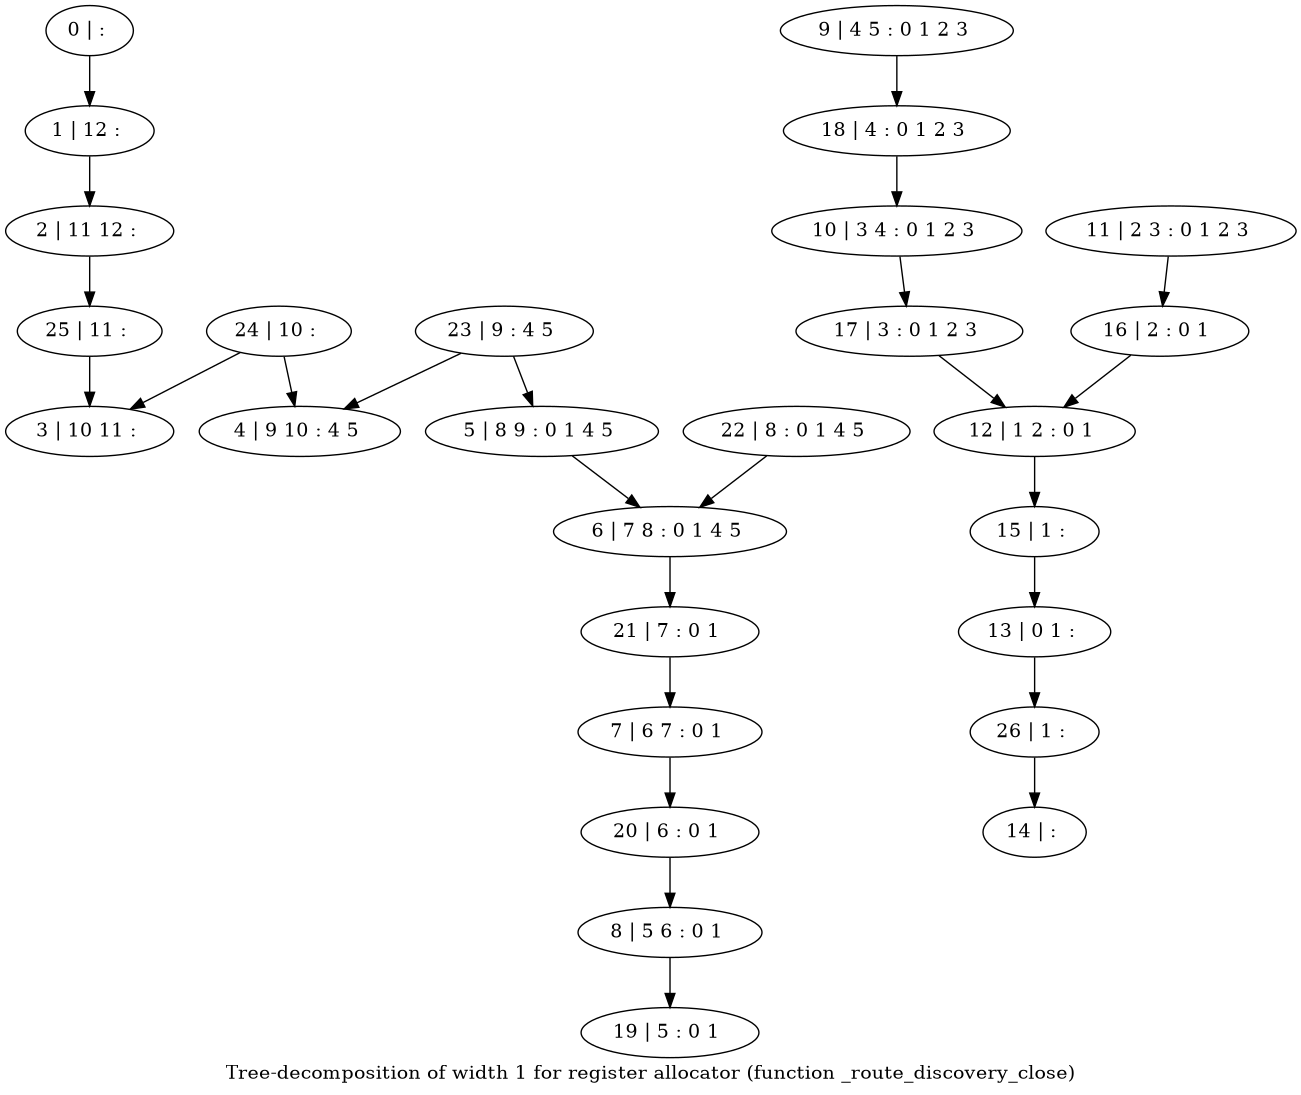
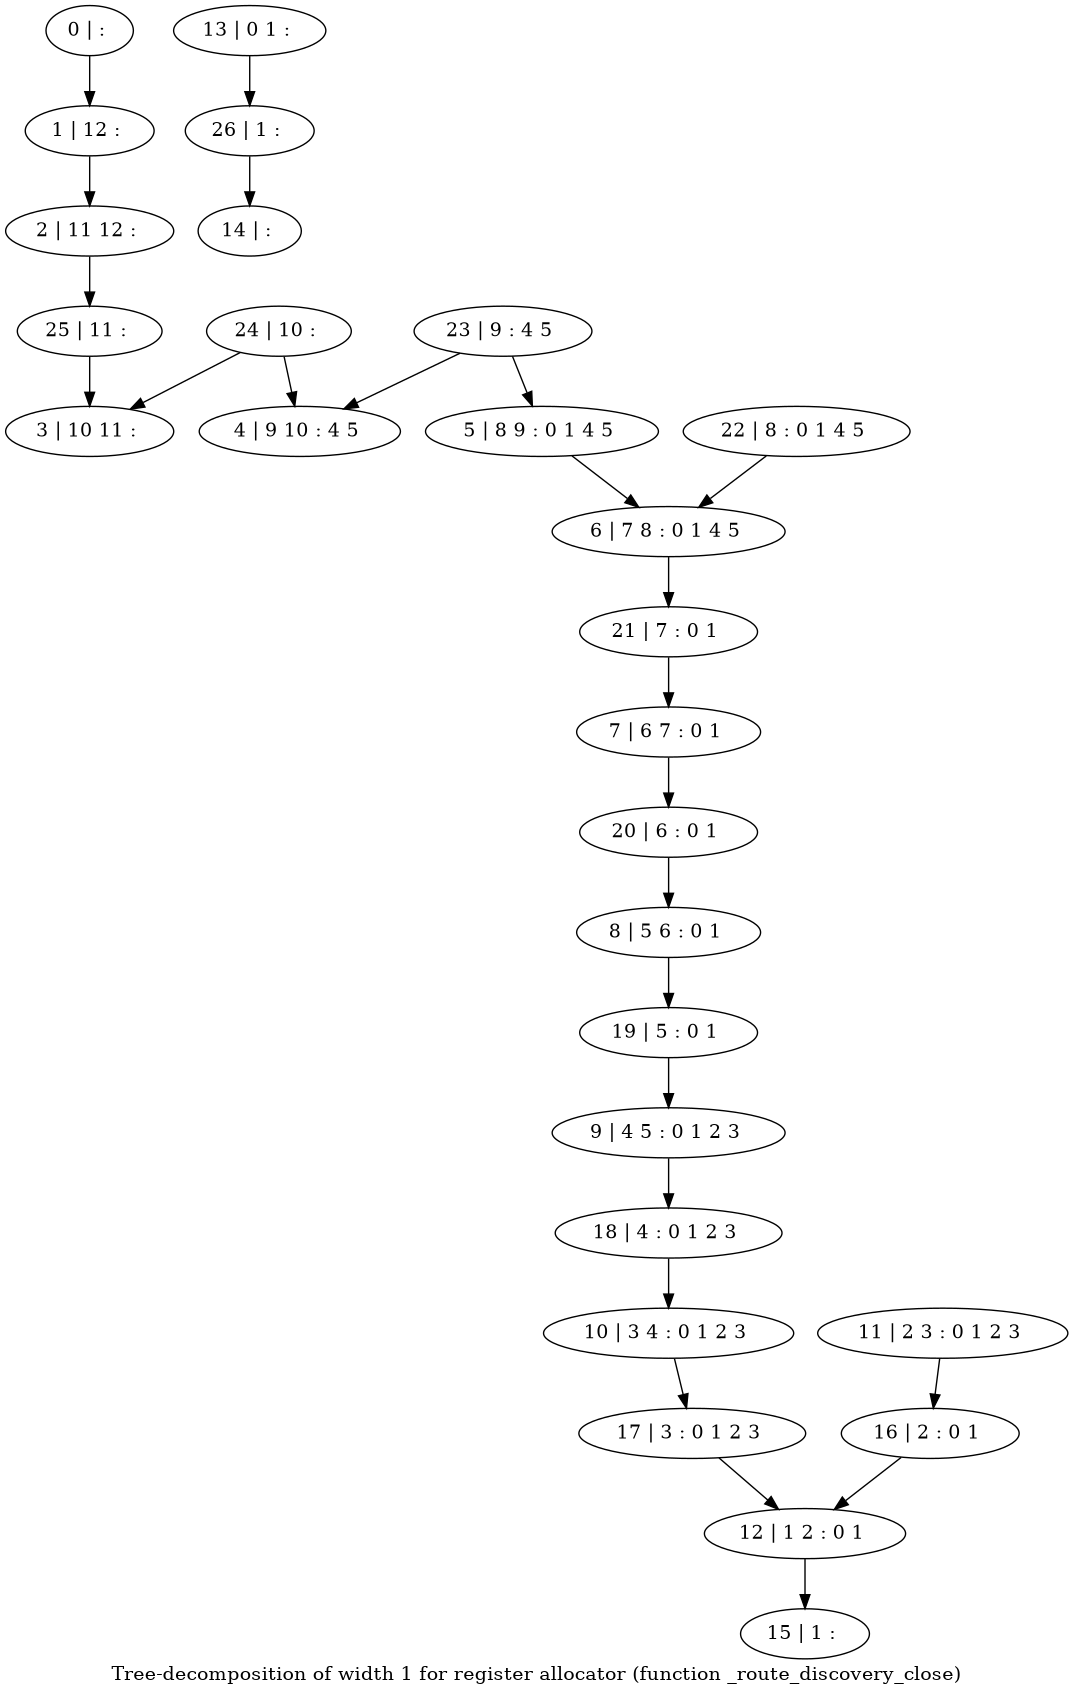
(1035, 575) -> none
none -> (669, 1076)
